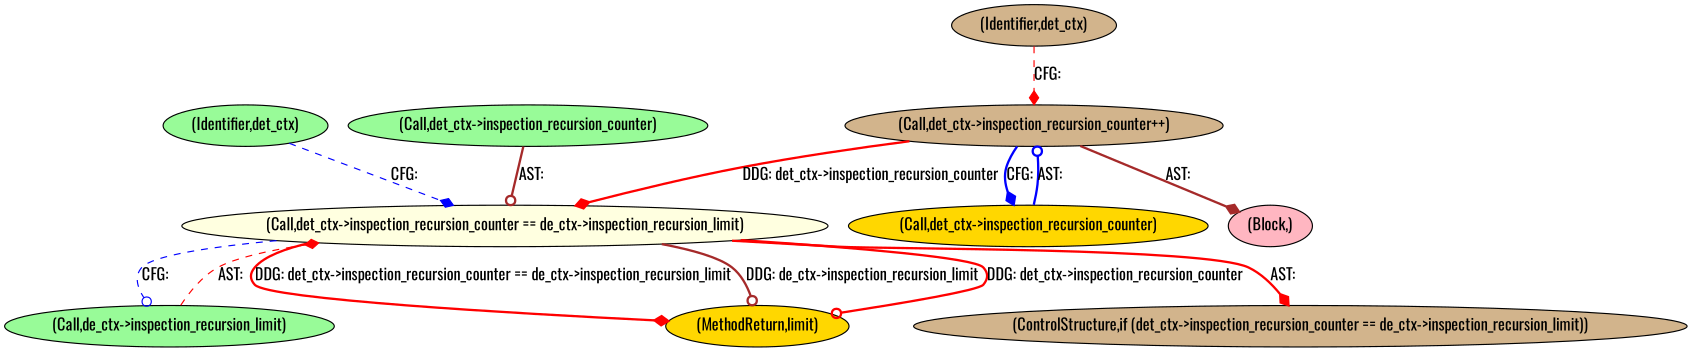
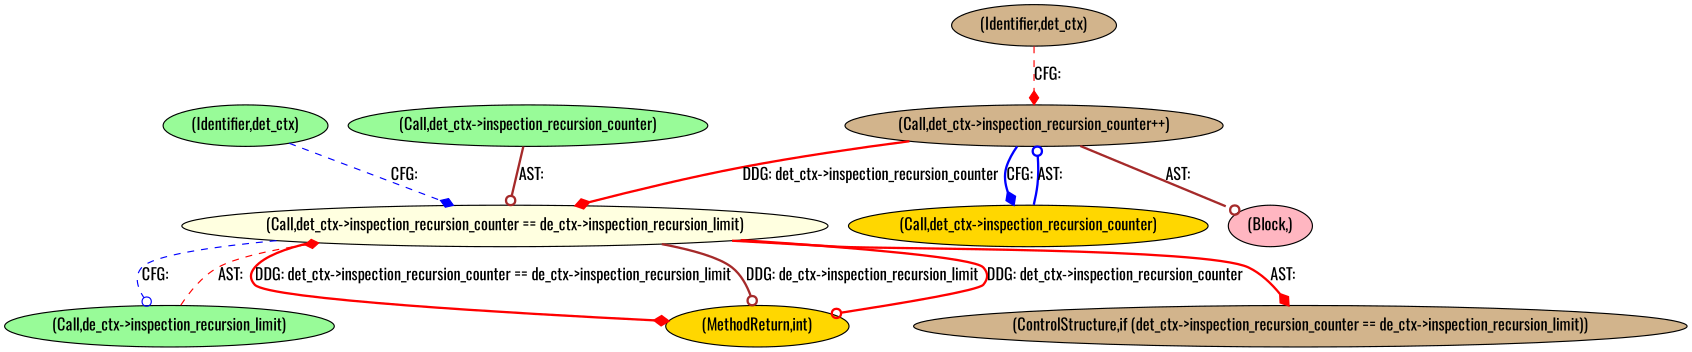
(1153, 176) -> (1153, 176)
(757, 326) -> (757, 326)
